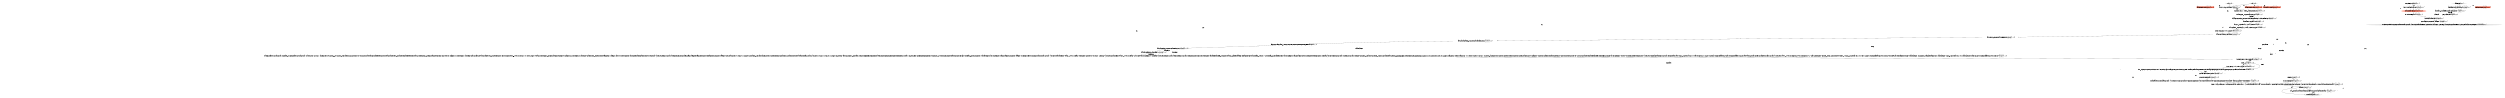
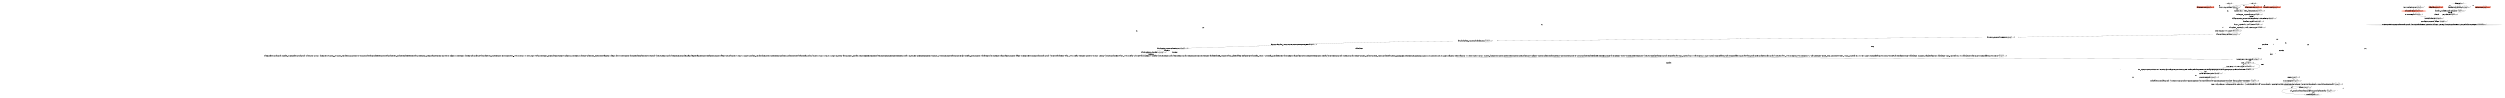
(2412, 4) -> none
none -> (2436, 7)
